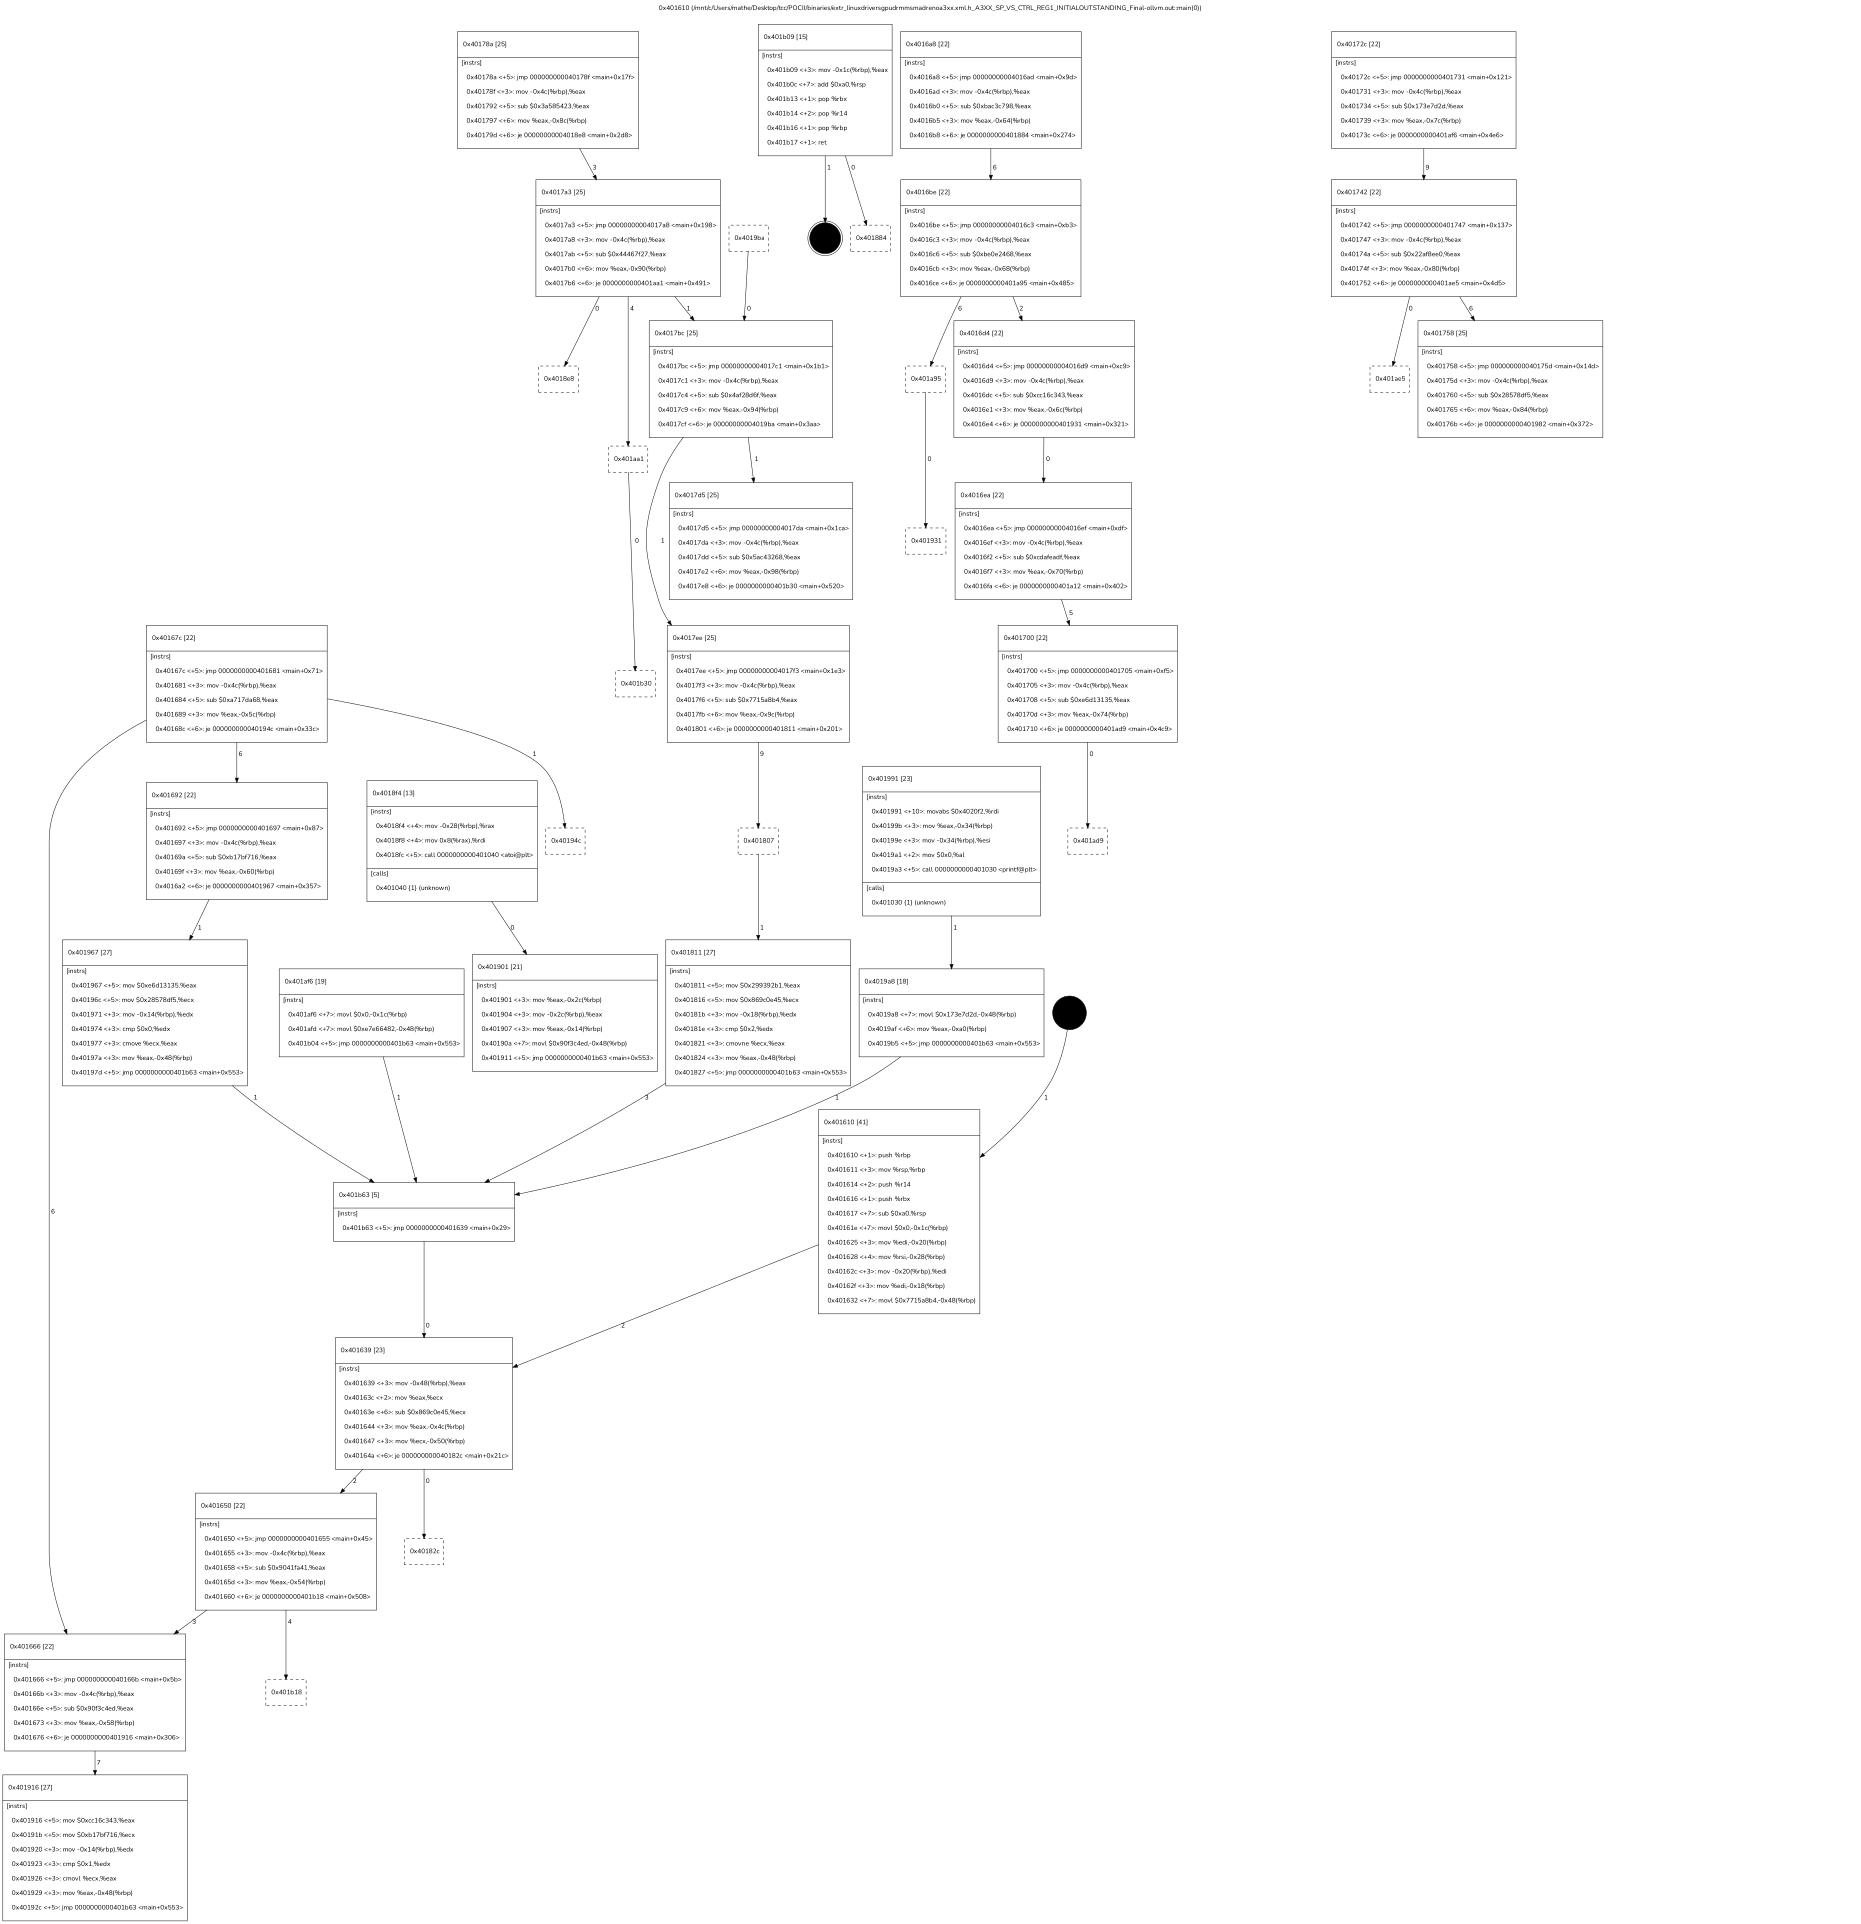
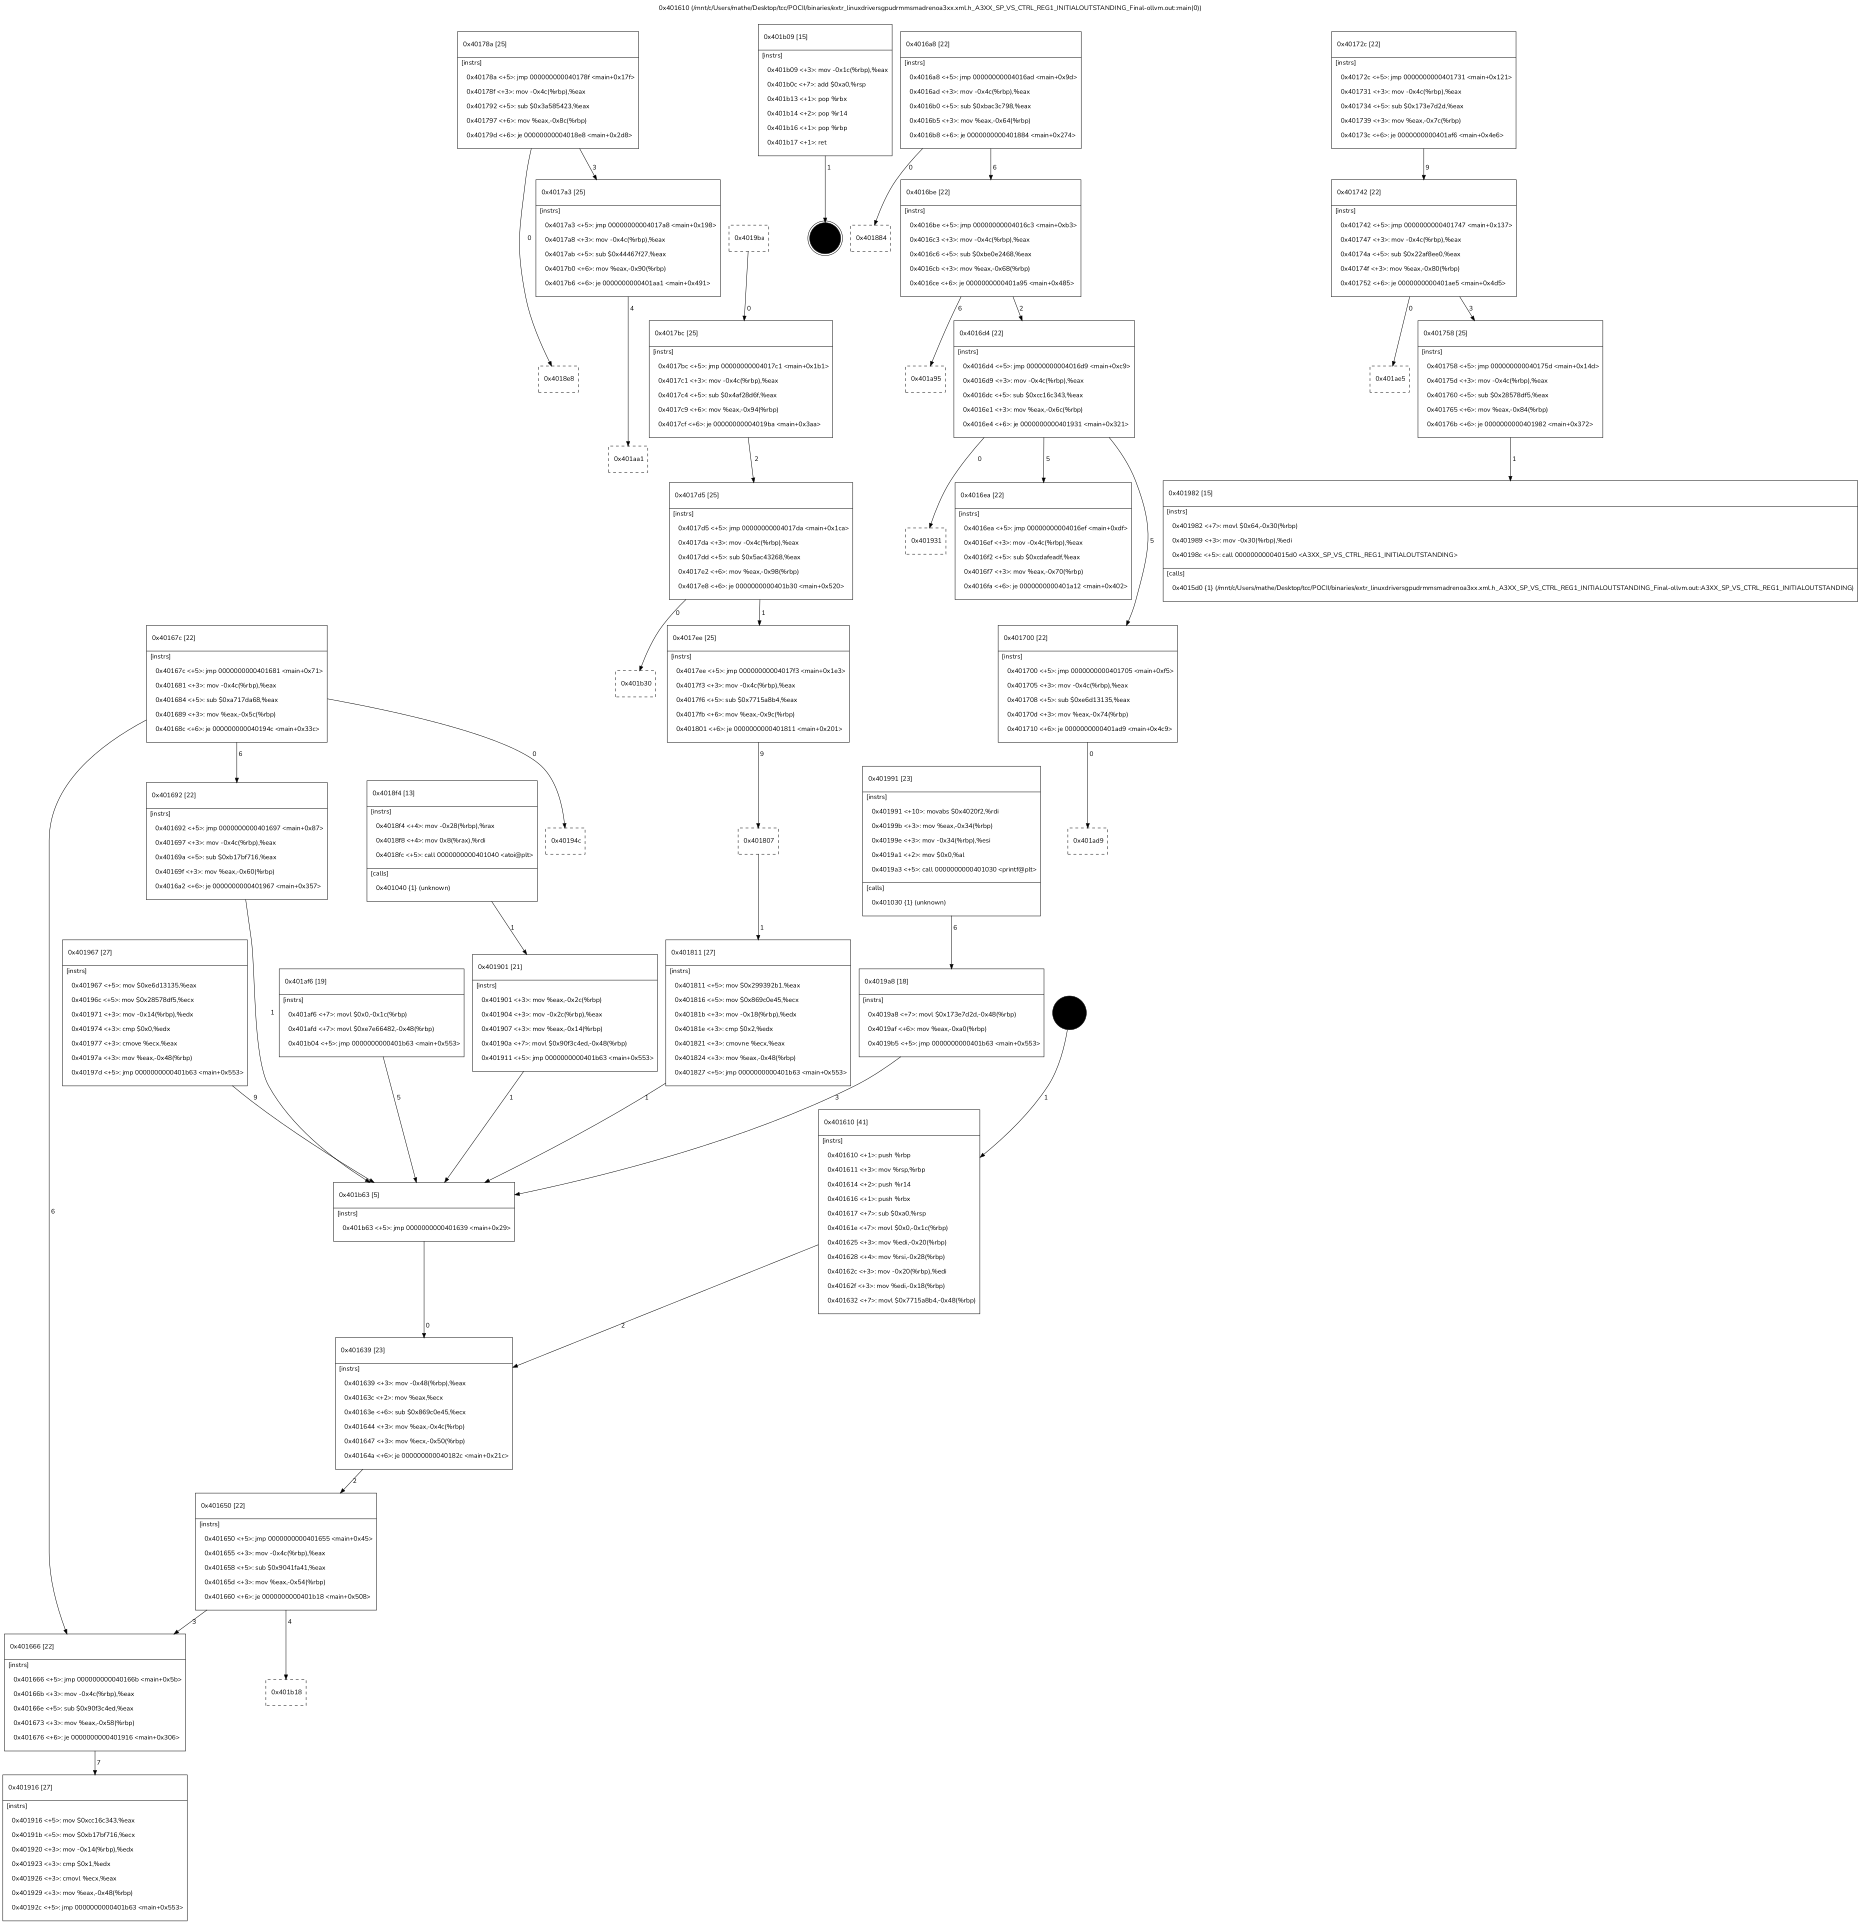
(855, 188) -> (895, 182)
(683, 307) -> none
(1470, 309) -> (1470, 309)
(583, 329) -> (520, 257)
(926, 458) -> (953, 478)
(756, 459) -> (756, 459)
(1047, 459) -> (1047, 459)
(647, 527) -> (760, 610)
none -> (1510, 541)
(632, 569) -> (659, 630)
(1065, 610) -> (1147, 526)
(534, 754) -> (534, 754)
(200, 918) -> (261, 1061)
(512, 928) -> (512, 928)
(955, 928) -> (955, 928)
(255, 1098) -> (255, 1098)
(398, 1098) -> (398, 1098)
(646, 1098) -> (646, 1098)
(836, 1098) -> (836, 1098)
none -> (486, 1125)
(424, 1552) -> none
